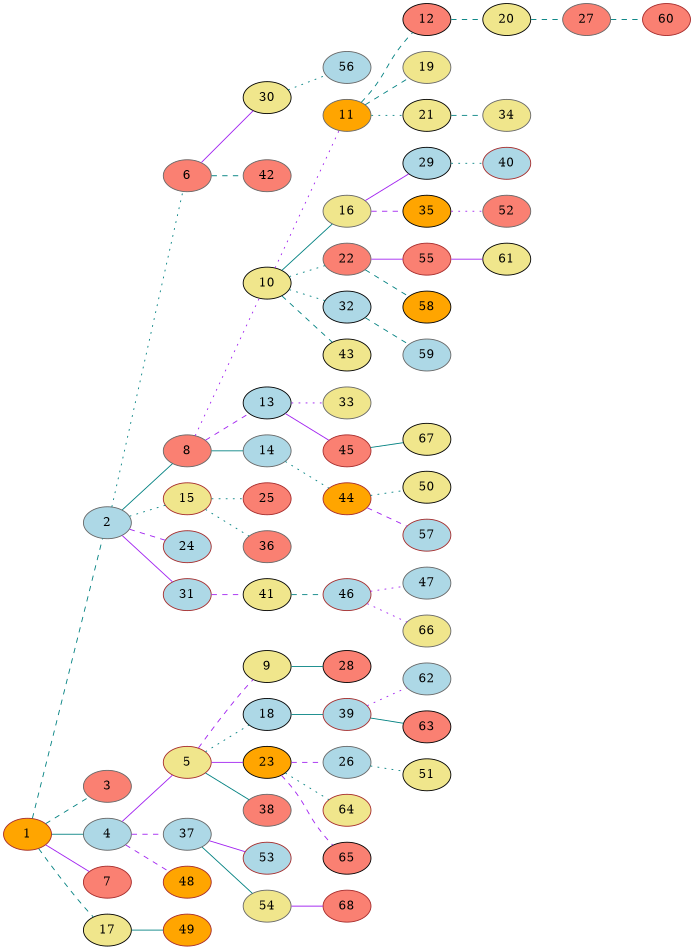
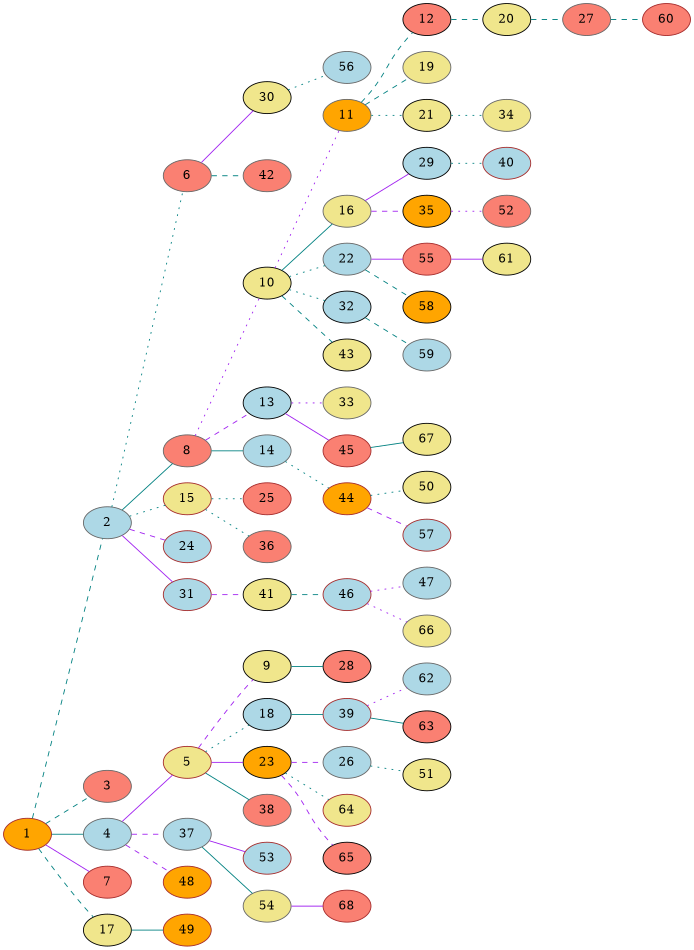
(467, 115) -> (467, 115)
(347, 259) -> (347, 259)
